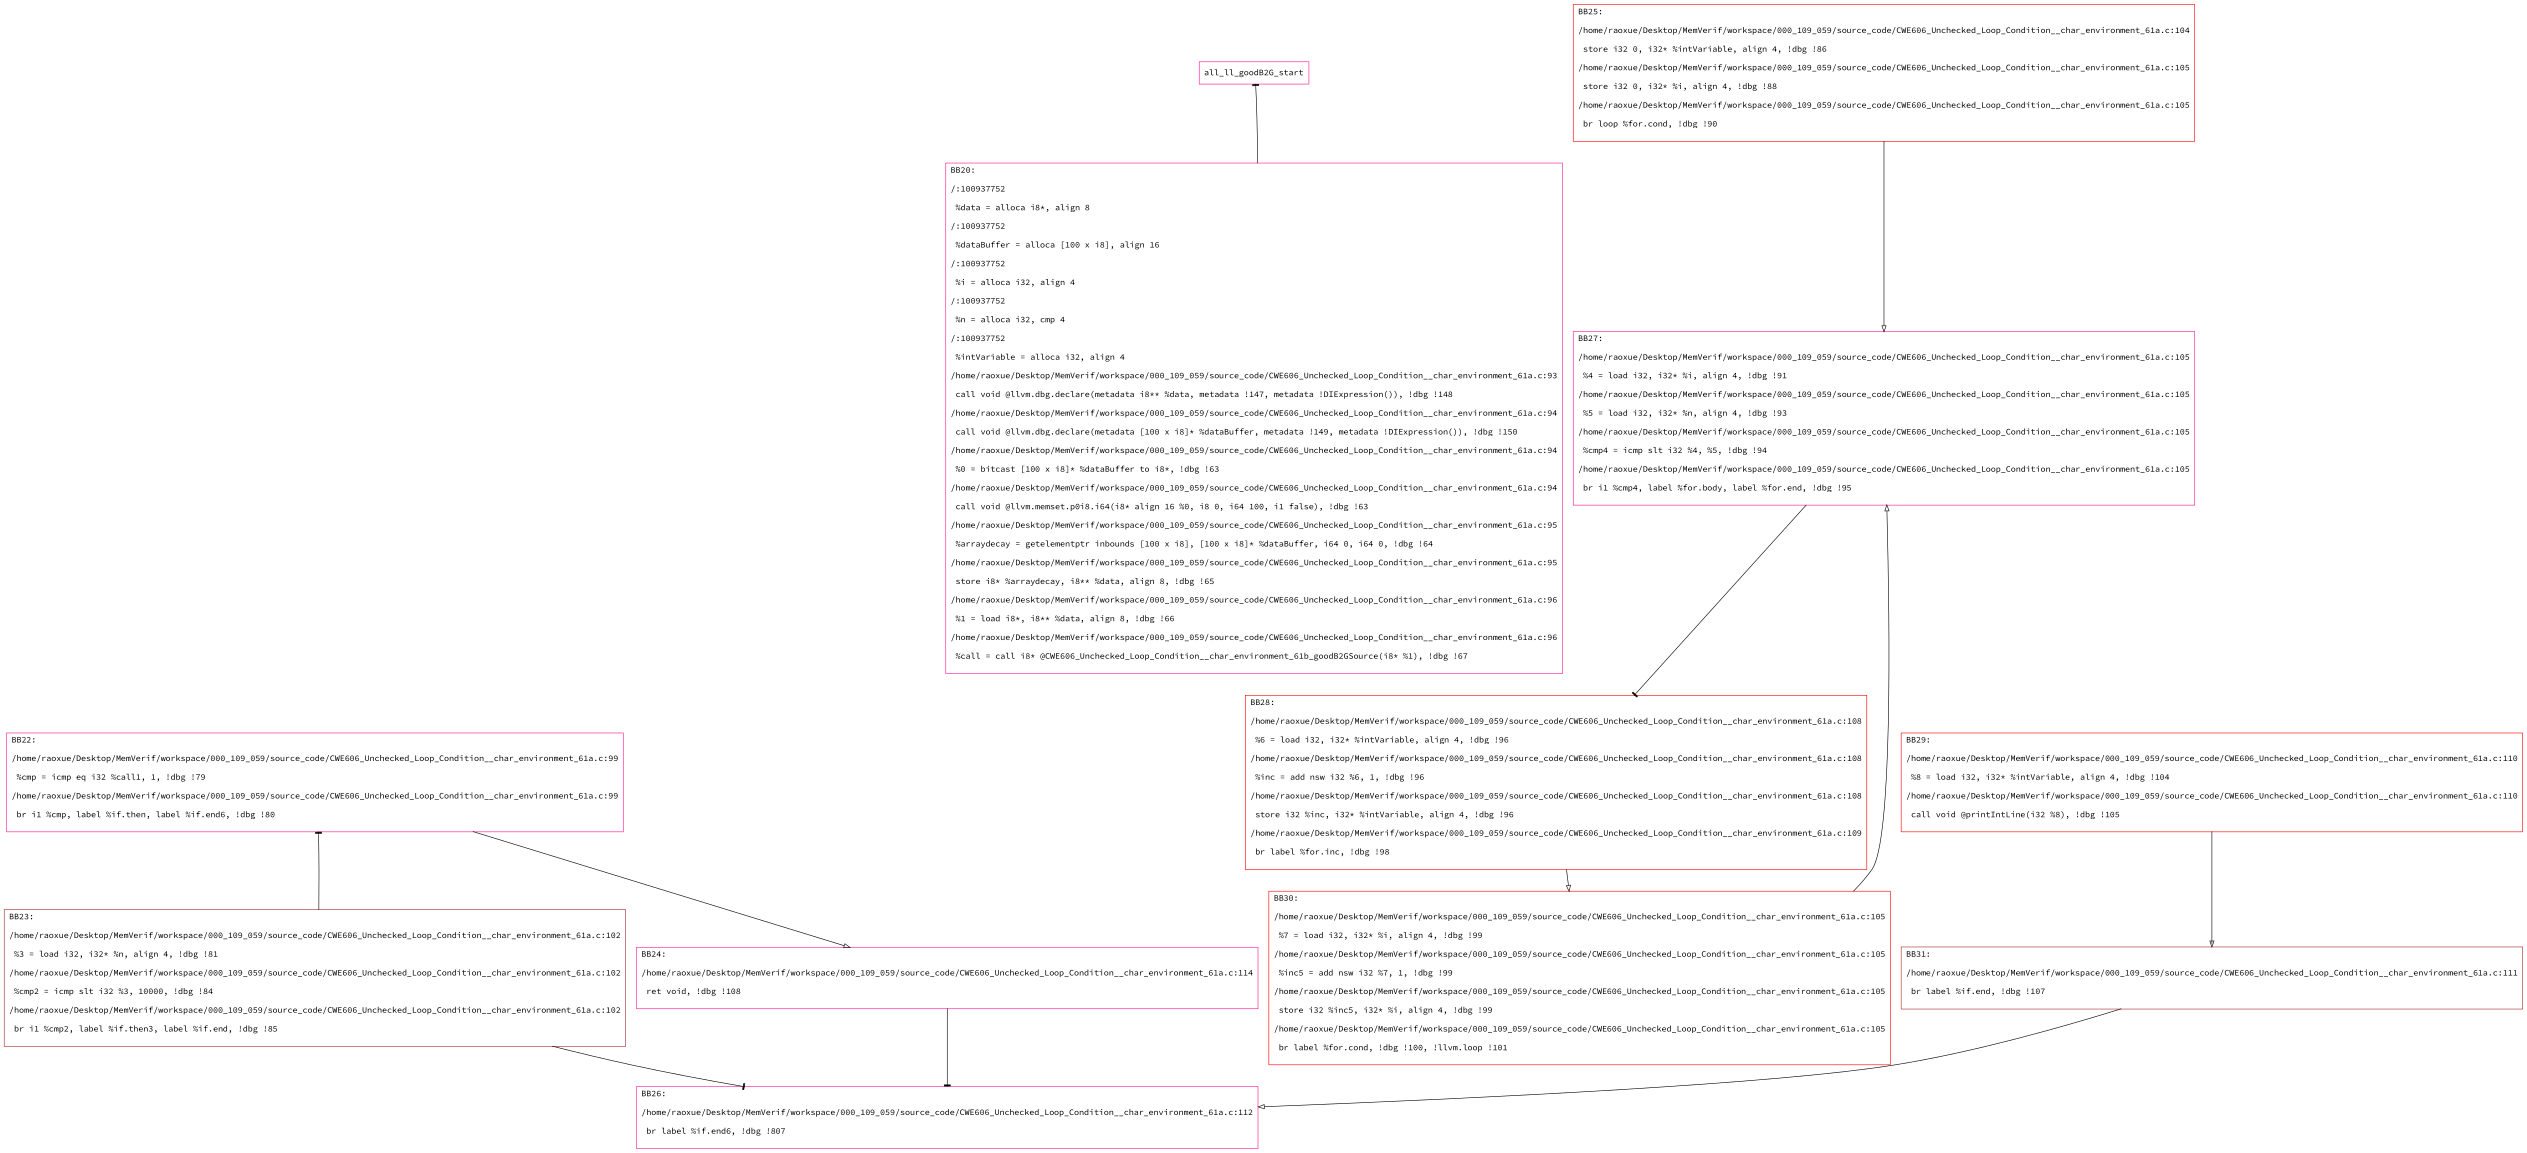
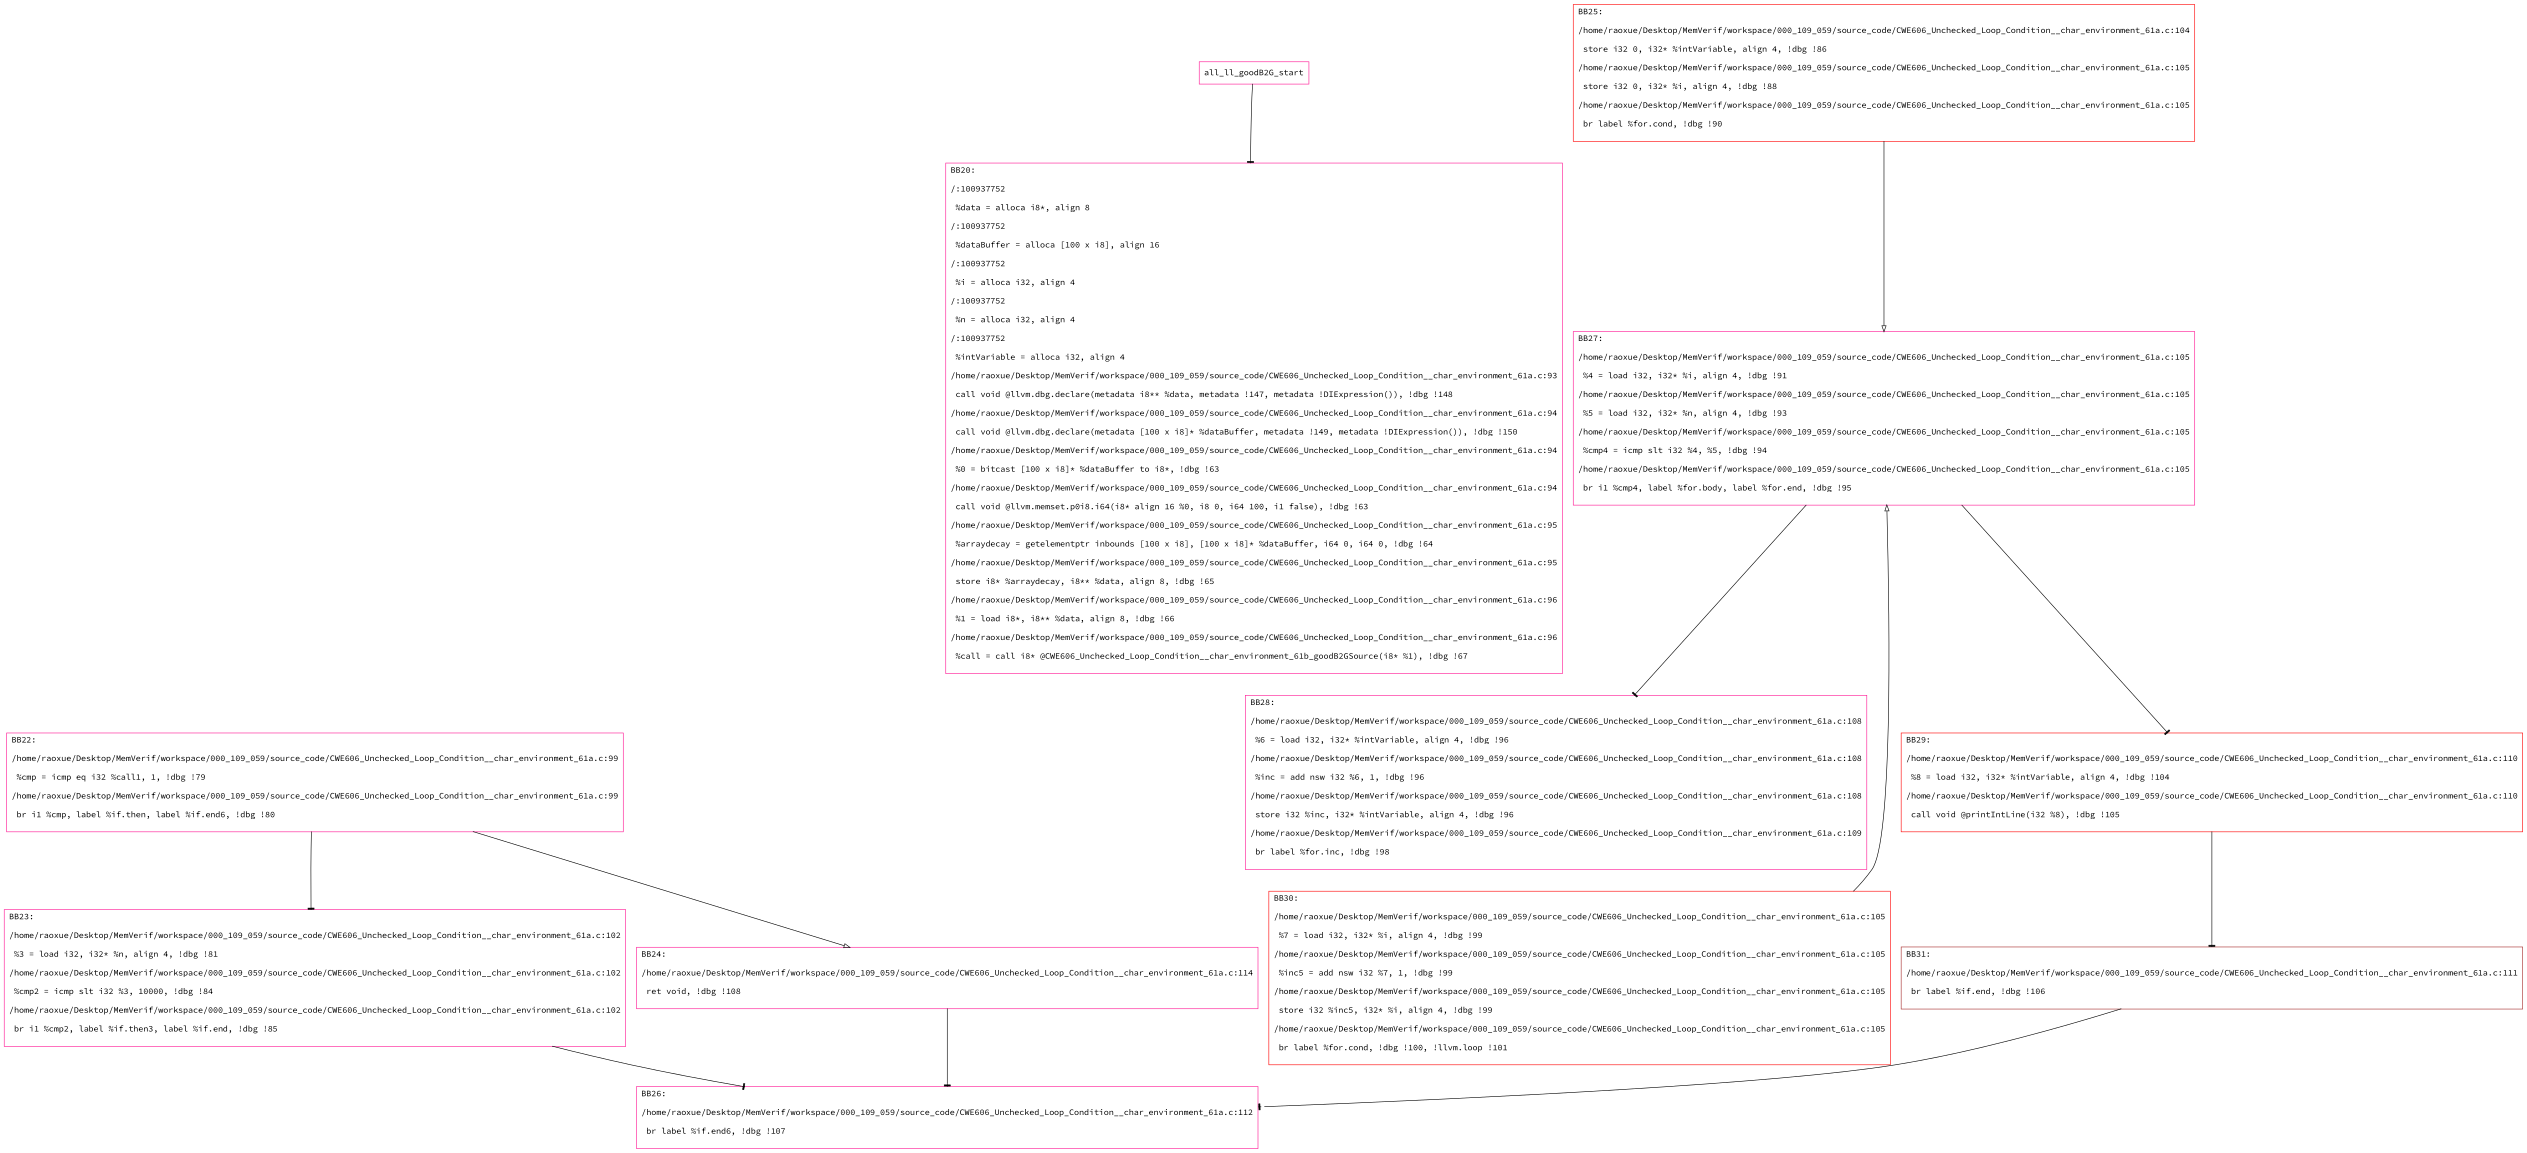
(1648, 124) -> (1650, 124)
(1257, 125) -> (1251, 122)
(1008, 320) -> (1013, 320)
none -> (2064, 618)
(1556, 782) -> (1556, 782)
(319, 872) -> (311, 869)
(1567, 877) -> none
(2212, 888) -> (2212, 888)
(315, 978) -> (315, 978)
(1976, 992) -> (1976, 992)
(1697, 1085) -> (1697, 1085)
(714, 1131) -> (714, 1131)
